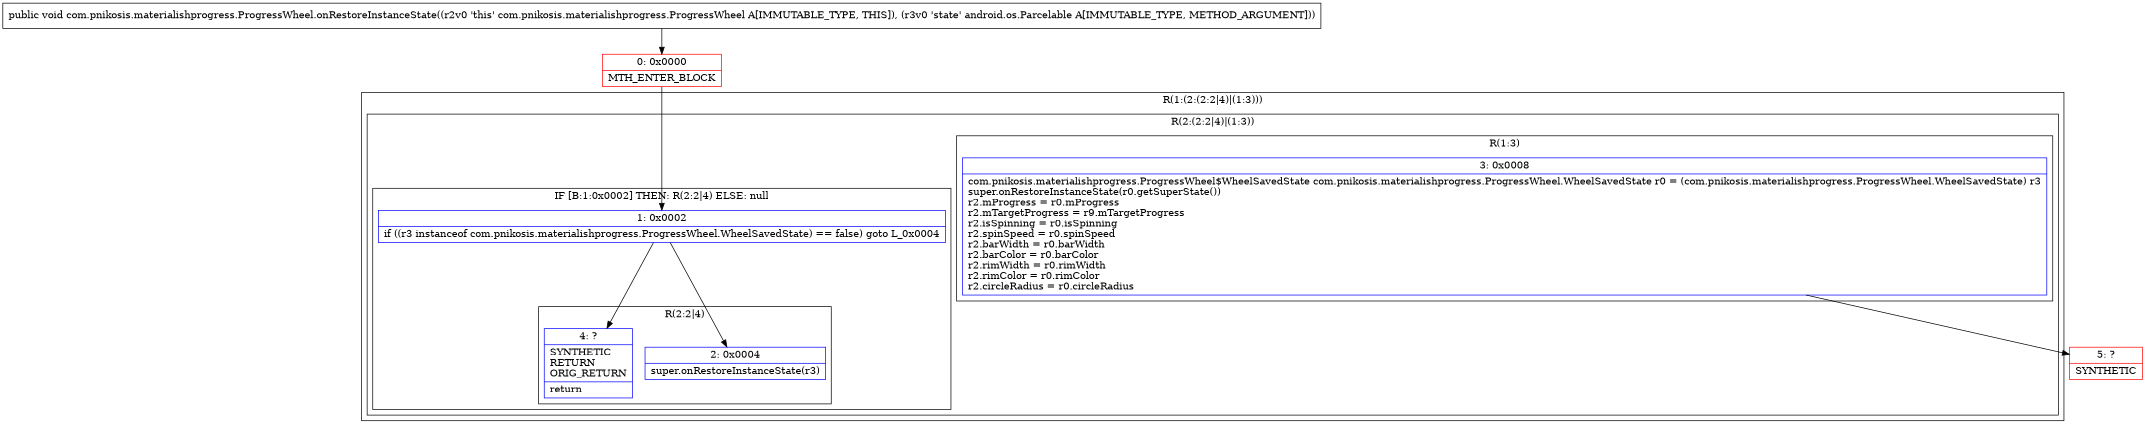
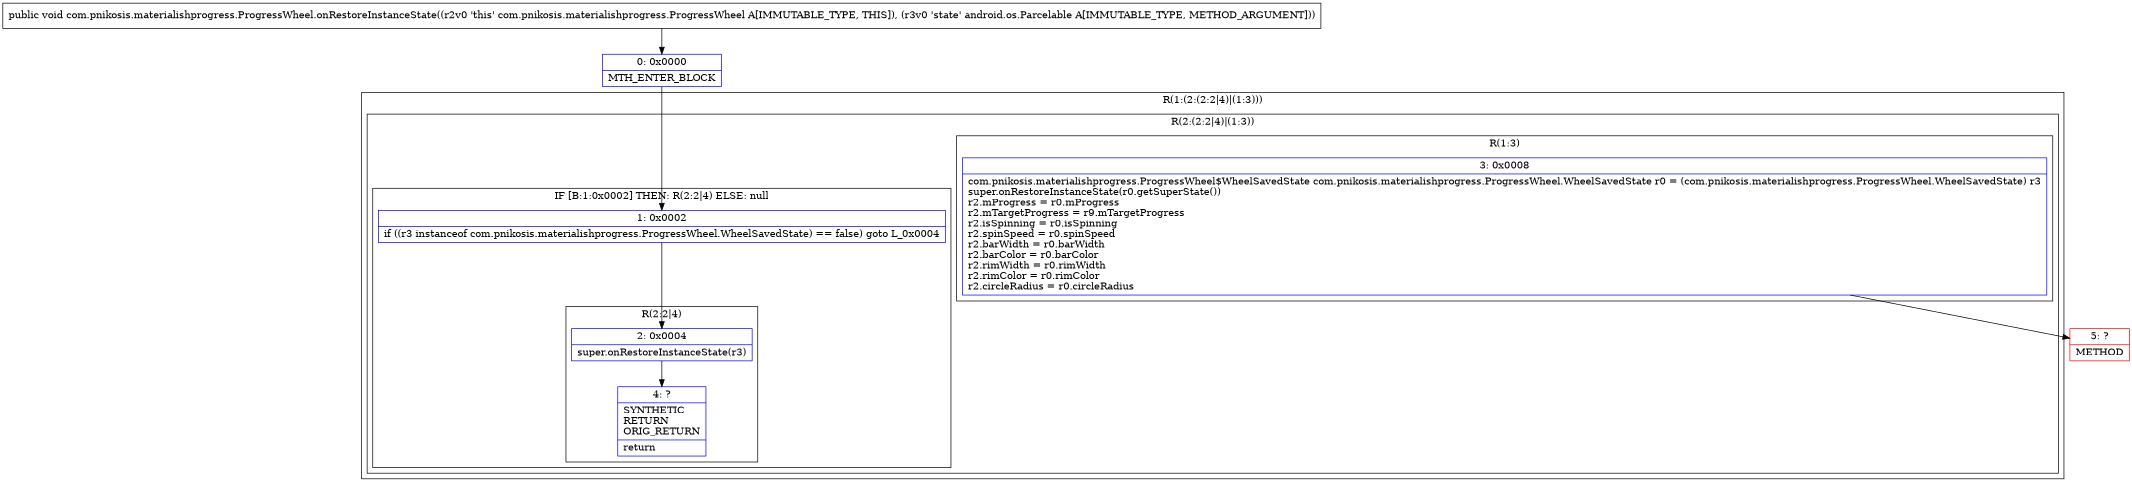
(662, 70) -> (662, 70)
(632, 282) -> (662, 370)
(2106, 371) -> (2100, 352)
